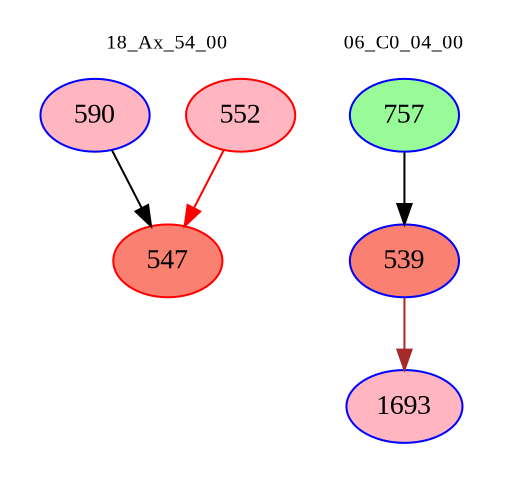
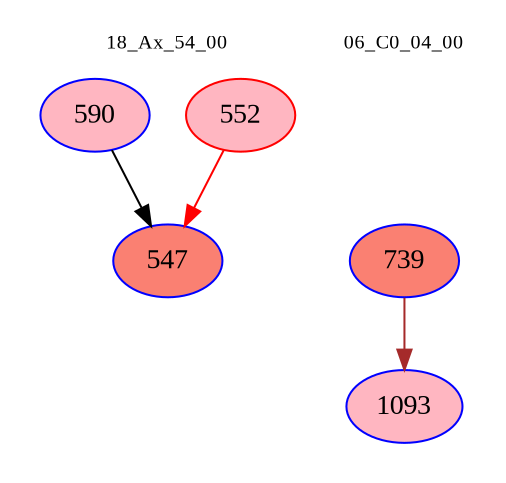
(404, 115) -> none
(168, 261) -> (168, 261)
(404, 261) -> (404, 261)
(404, 406) -> (404, 406)
